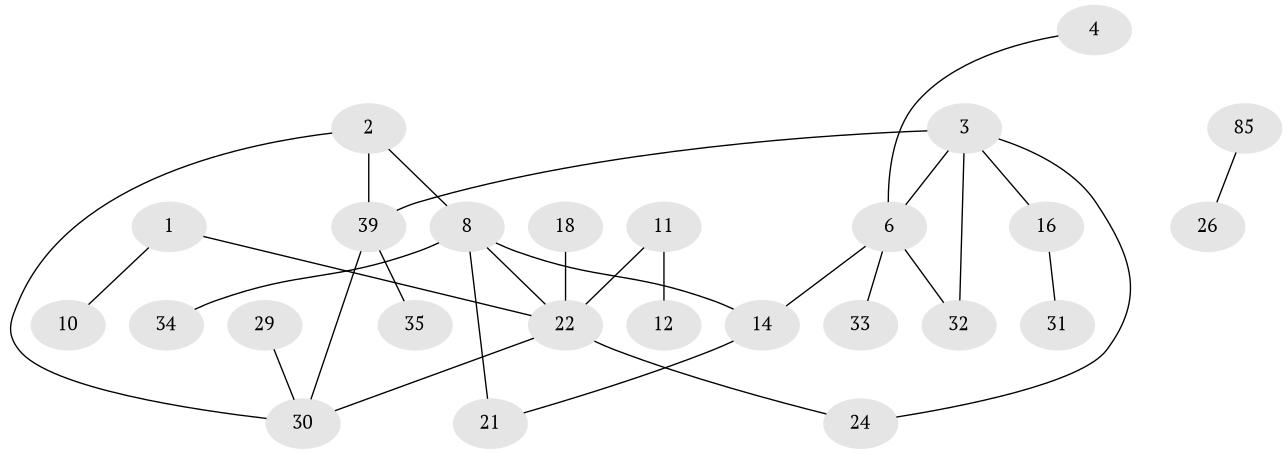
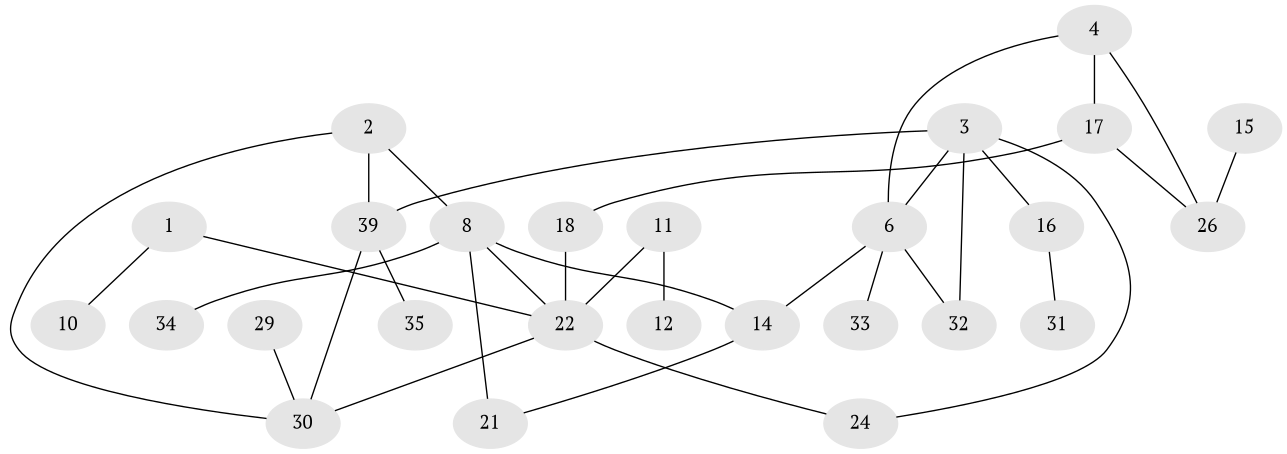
none -> (1156, 126)
none -> (1094, 128)
(1245, 128) -> (1245, 128)
